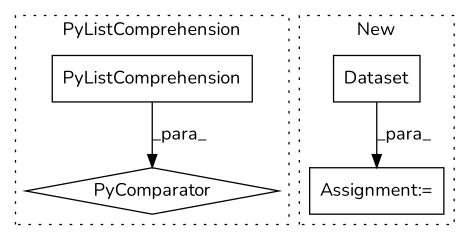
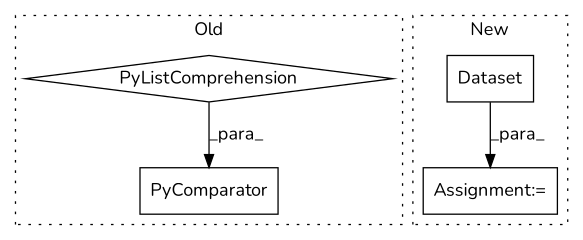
(152, 30) -> (209, 30)
(152, 79) -> (209, 79)
(152, 191) -> (209, 191)
